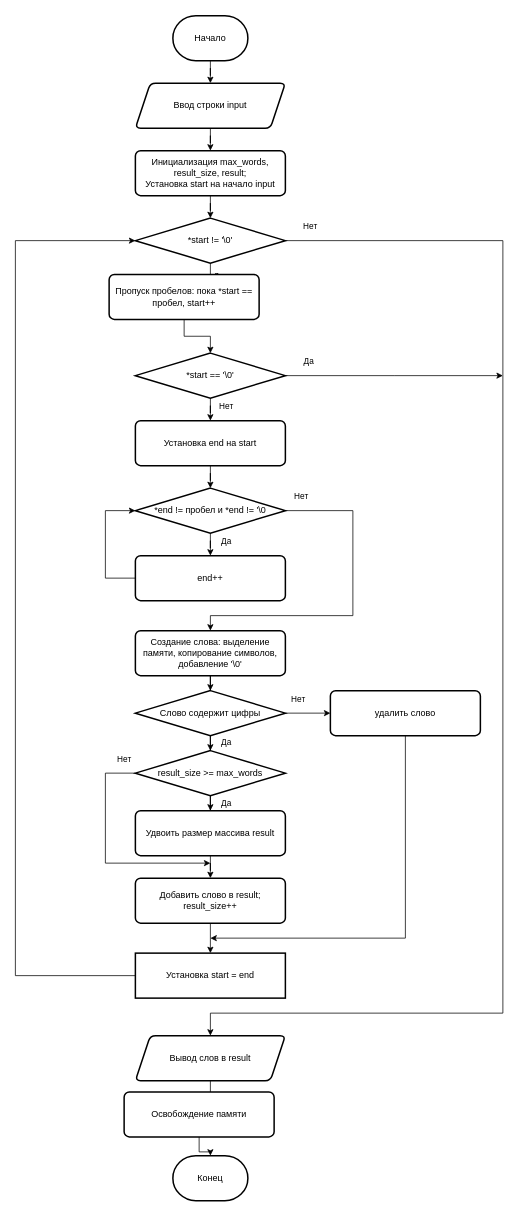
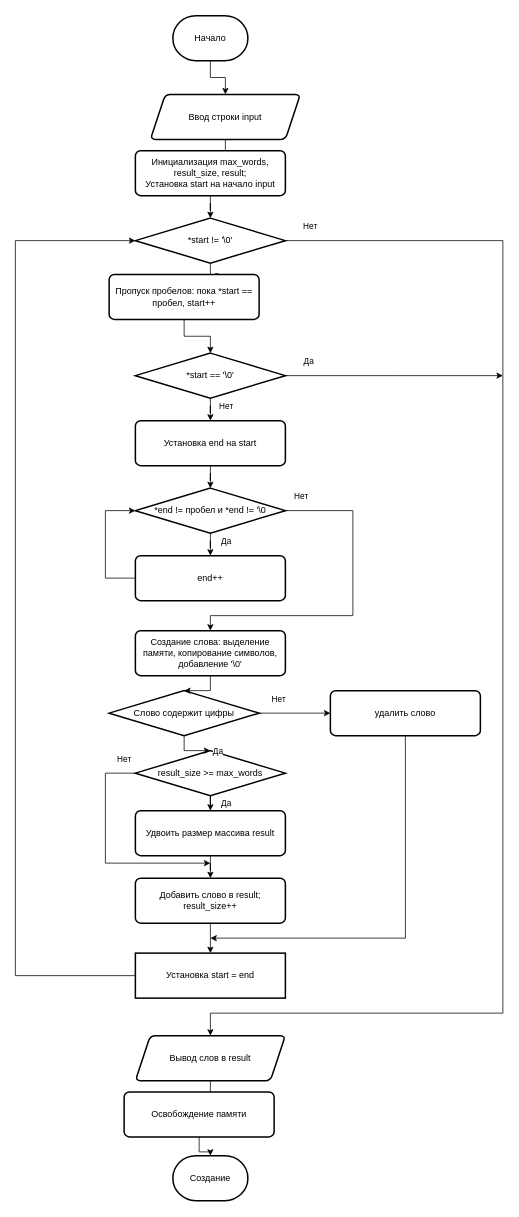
(210, 105) -> (225, 117)
(210, 713) -> (184, 713)
(210, 1178) -> (210, 1178)
